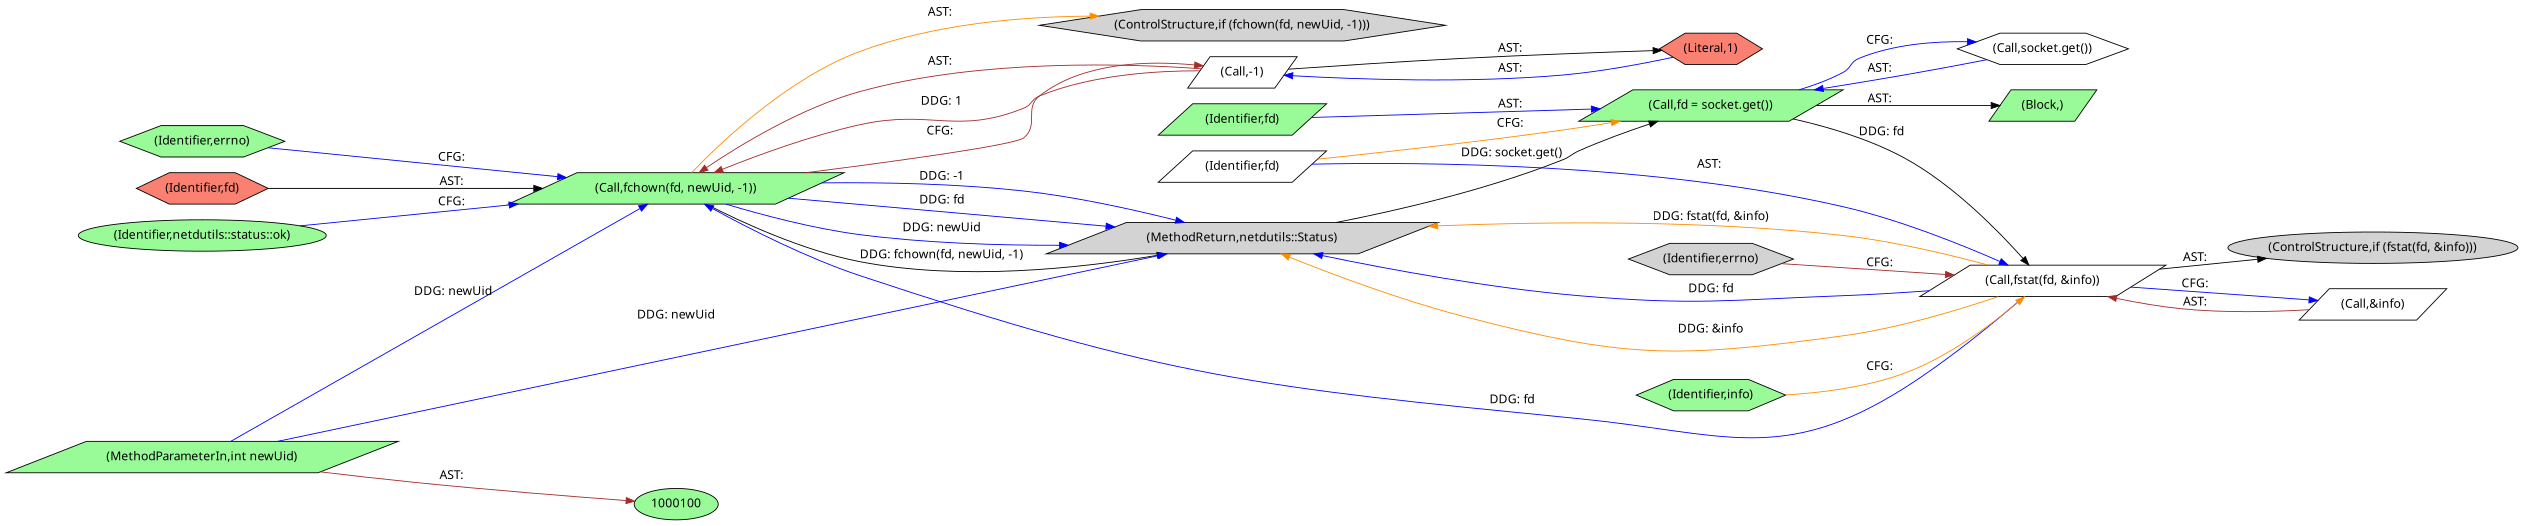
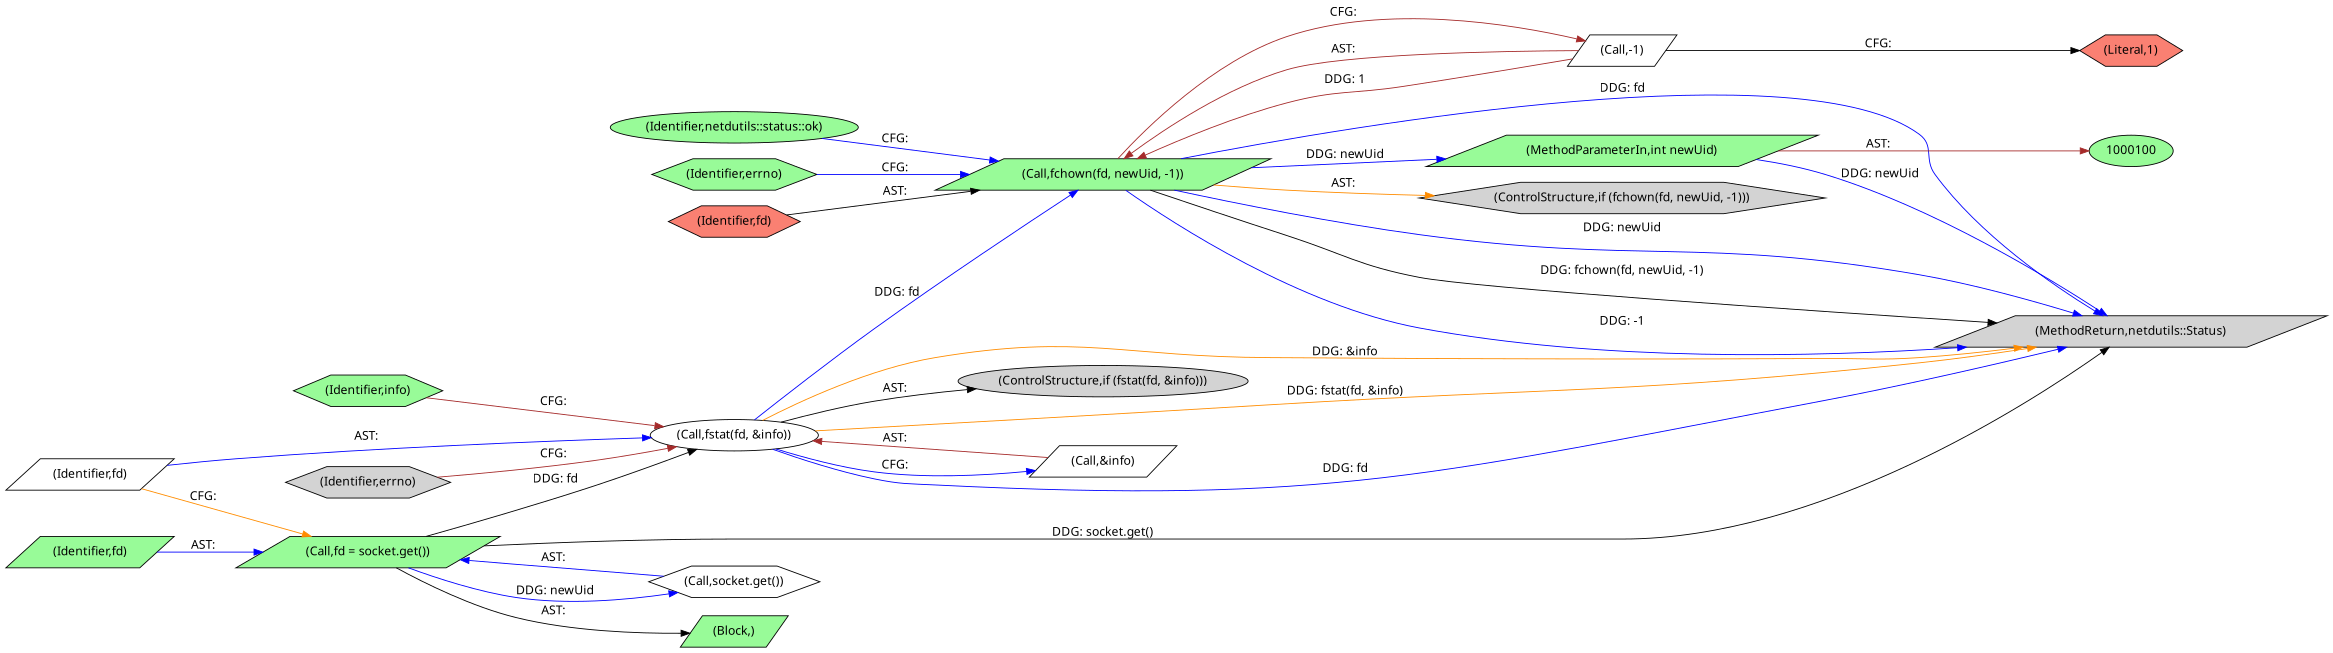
(1881, 41) -> (555, 591)
(1512, 48) -> (1880, 44)
(1484, 79) -> none
(1496, 183) -> (1314, 539)
(2043, 281) -> (734, 435)
(435, 325) -> (1344, 164)
(1910, 371) -> (540, 412)
